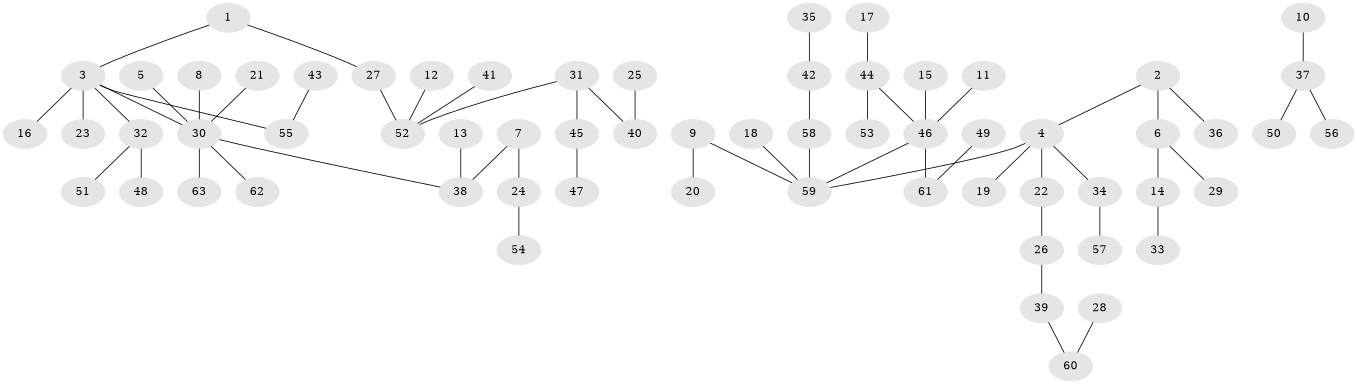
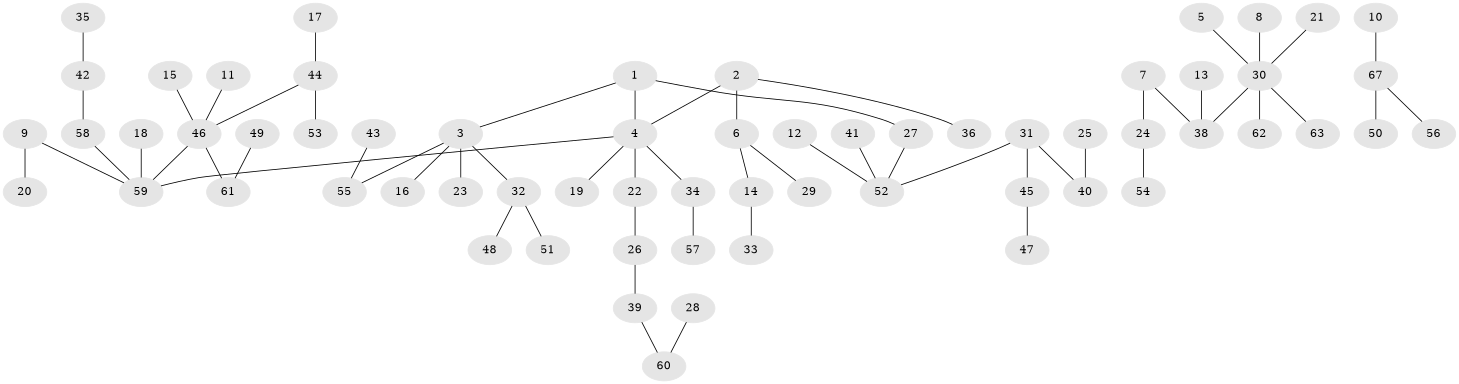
(1303, 76) -> (1376, 76)
(141, 105) -> none
none -> (635, 105)
